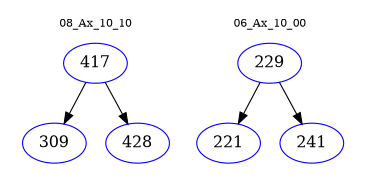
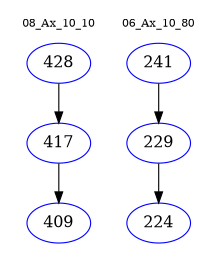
(270, 24) -> (159, 24)
(114, 98) -> (59, 98)
(288, 98) -> (159, 98)
(54, 143) -> (59, 223)
(229, 143) -> (159, 223)
